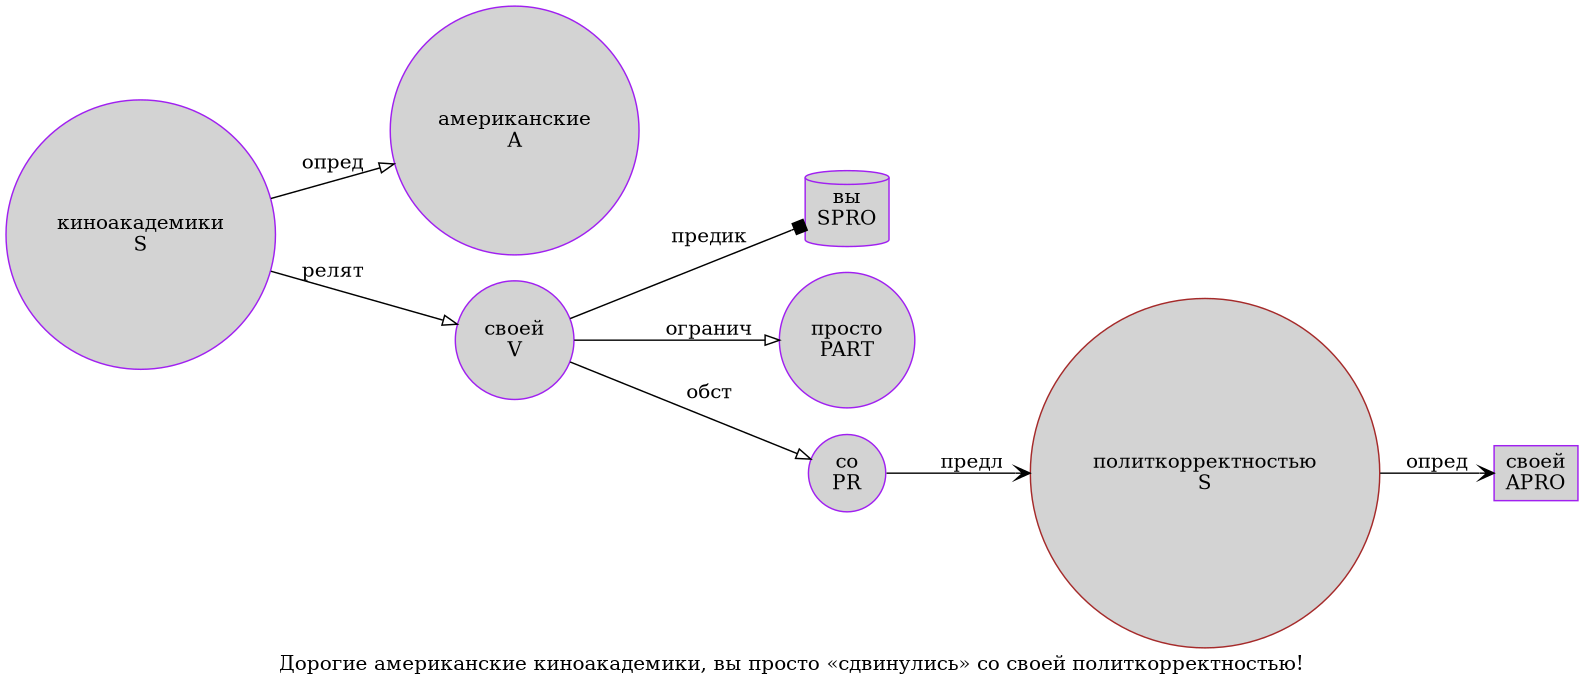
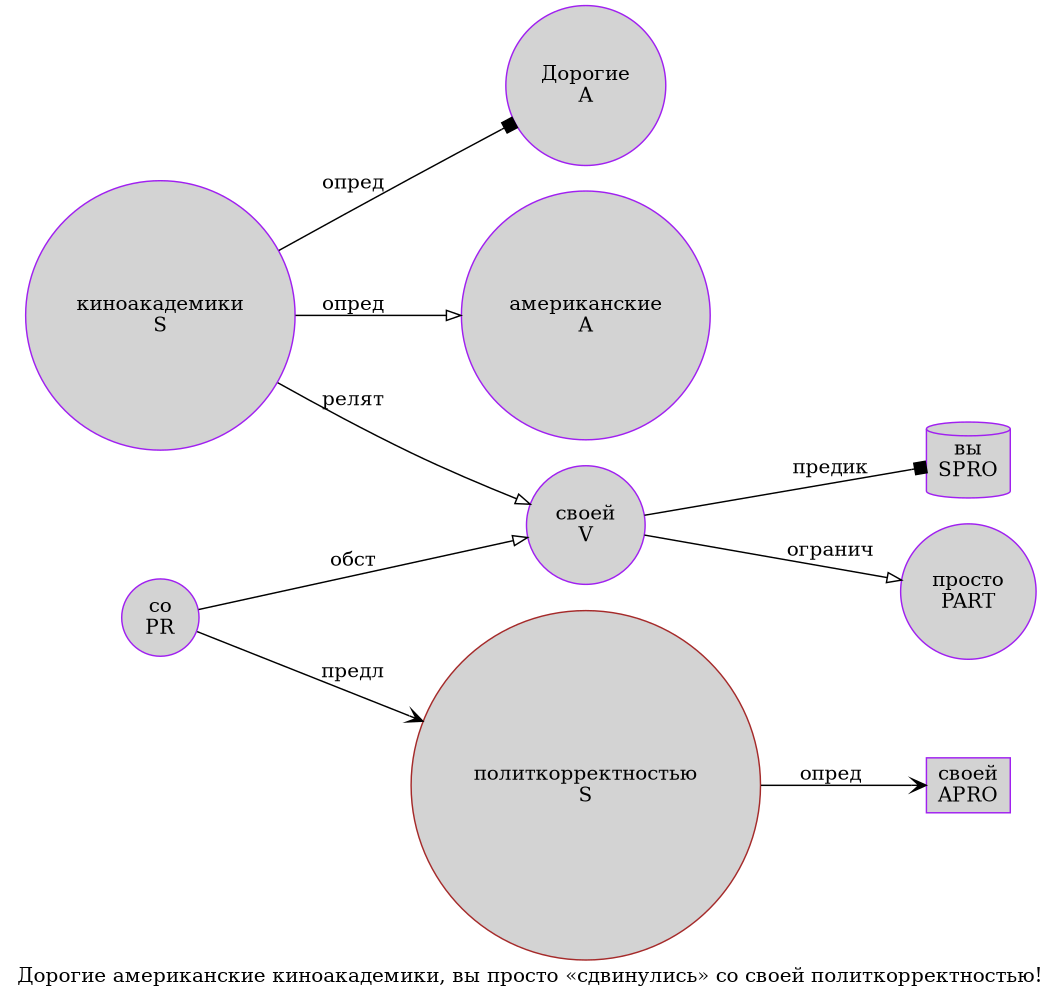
none -> (586, 86)
(684, 408) -> (356, 575)
